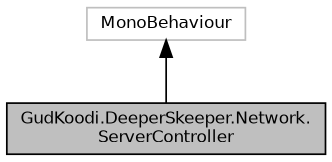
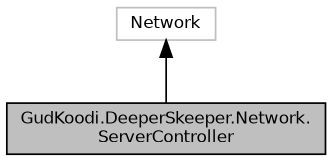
(166, 24) -> (166, 24)
